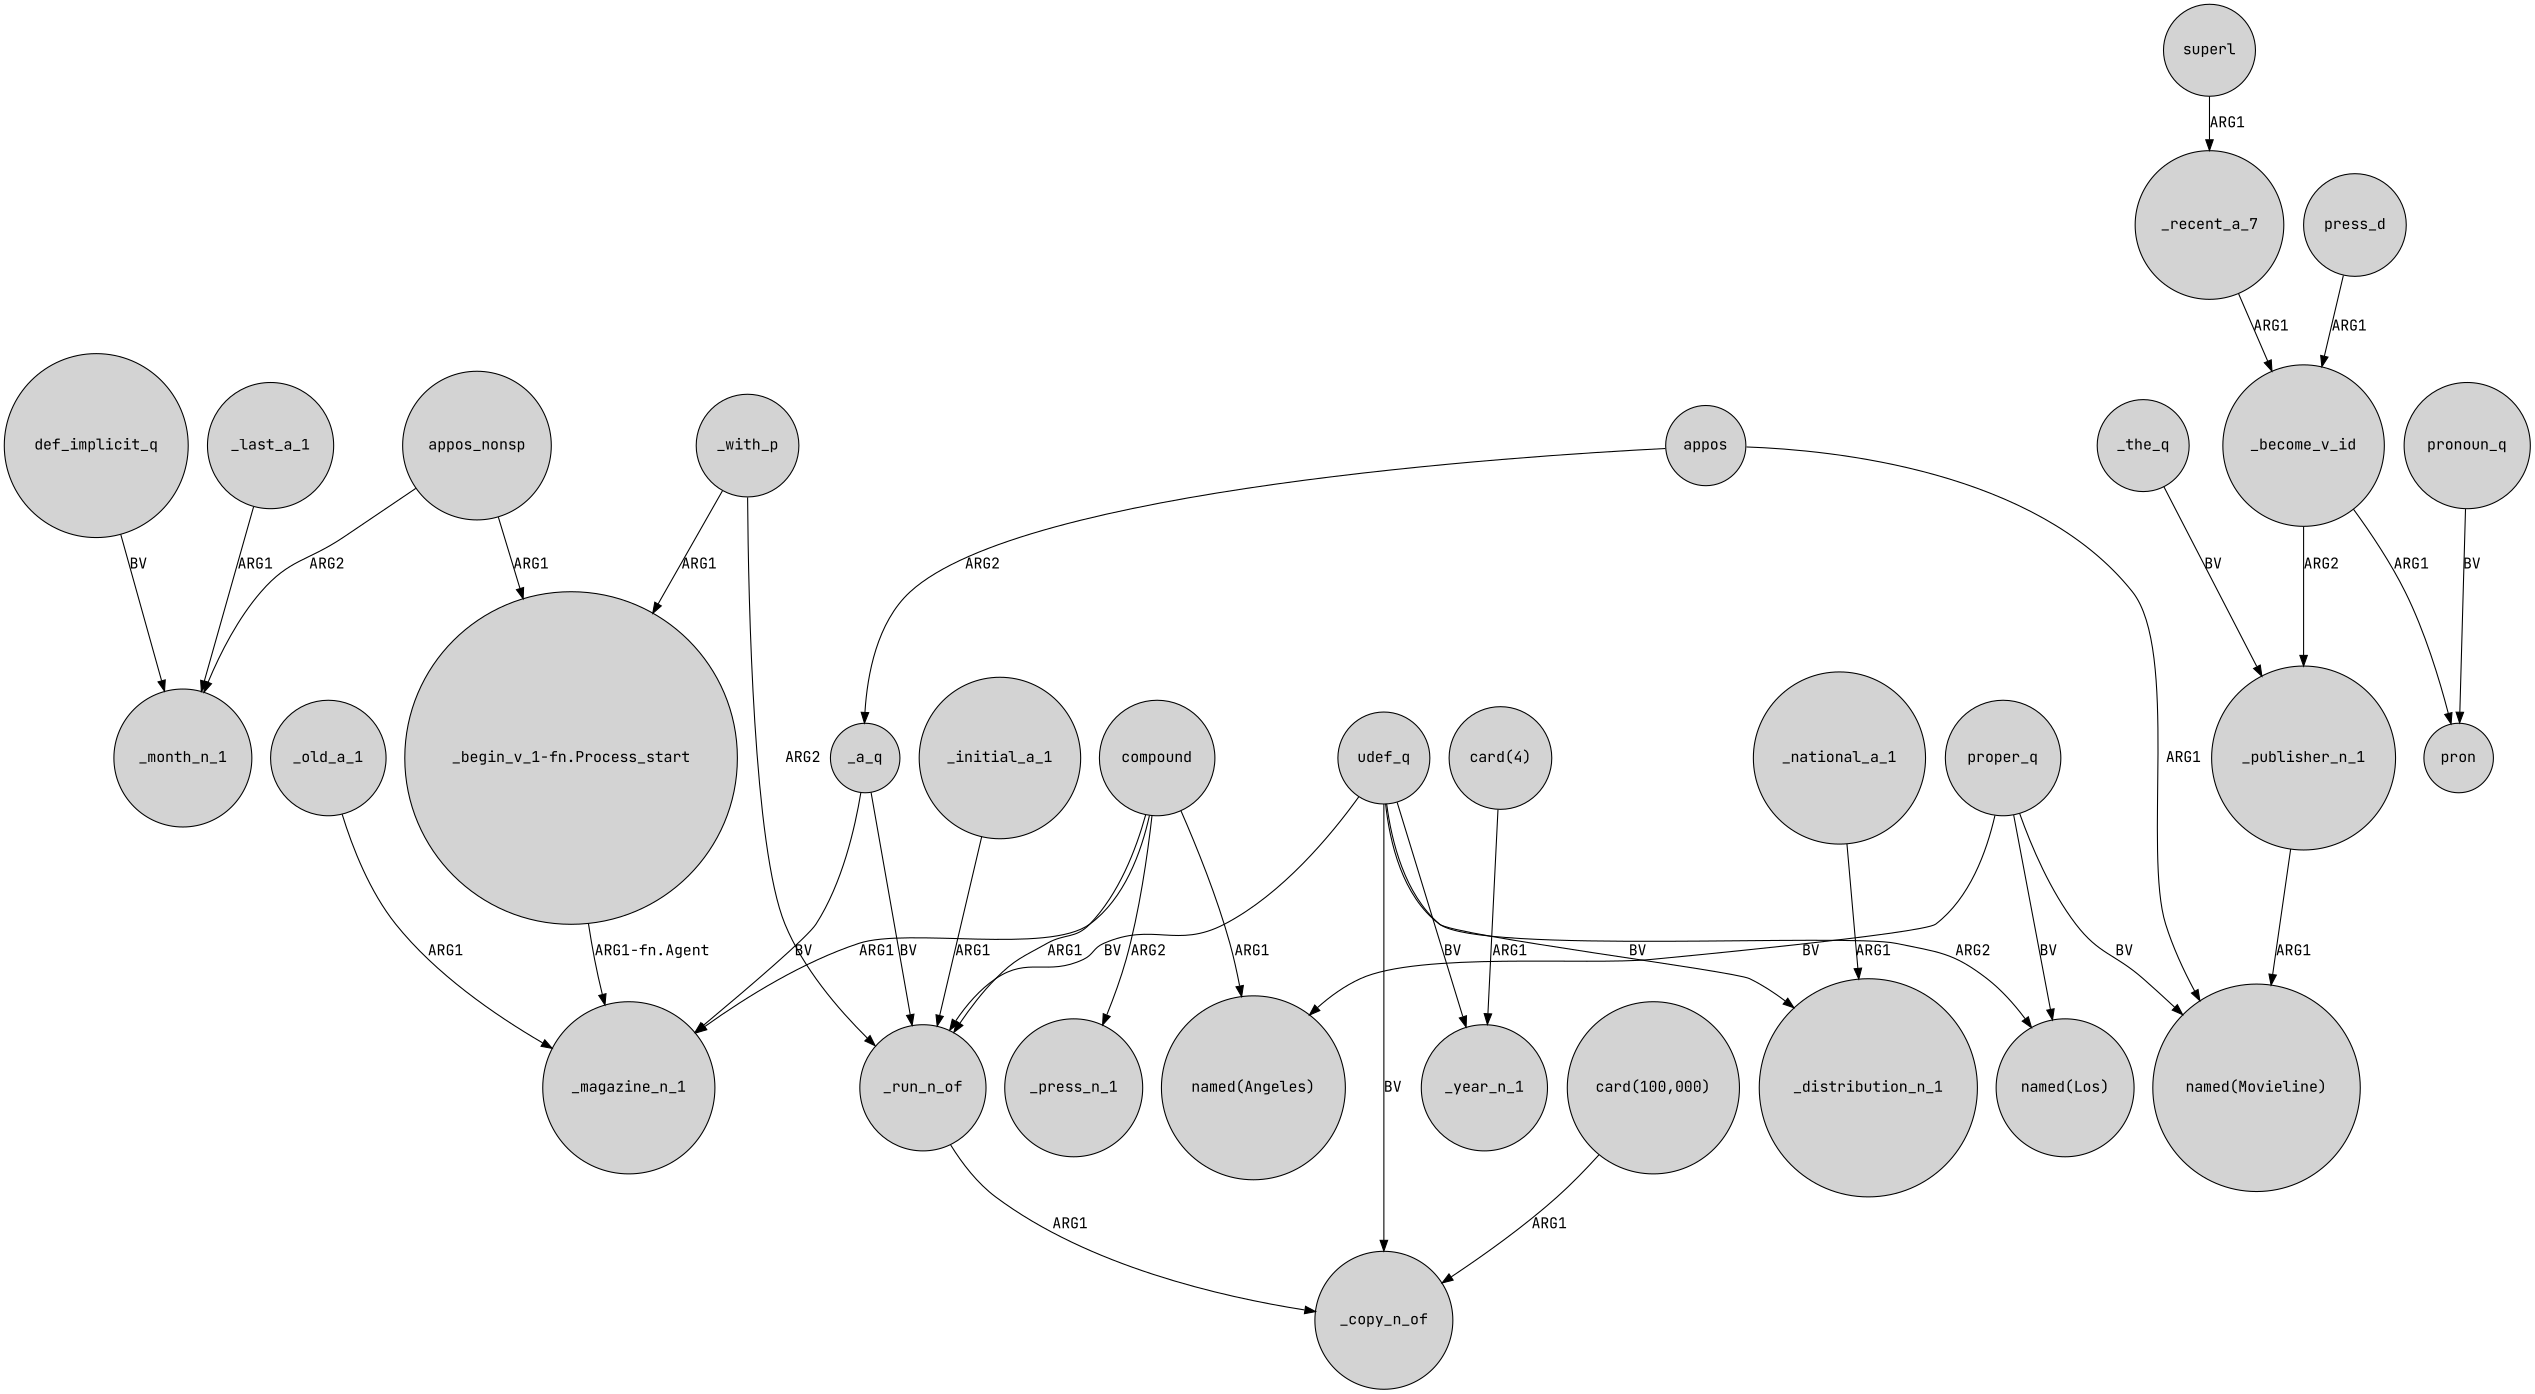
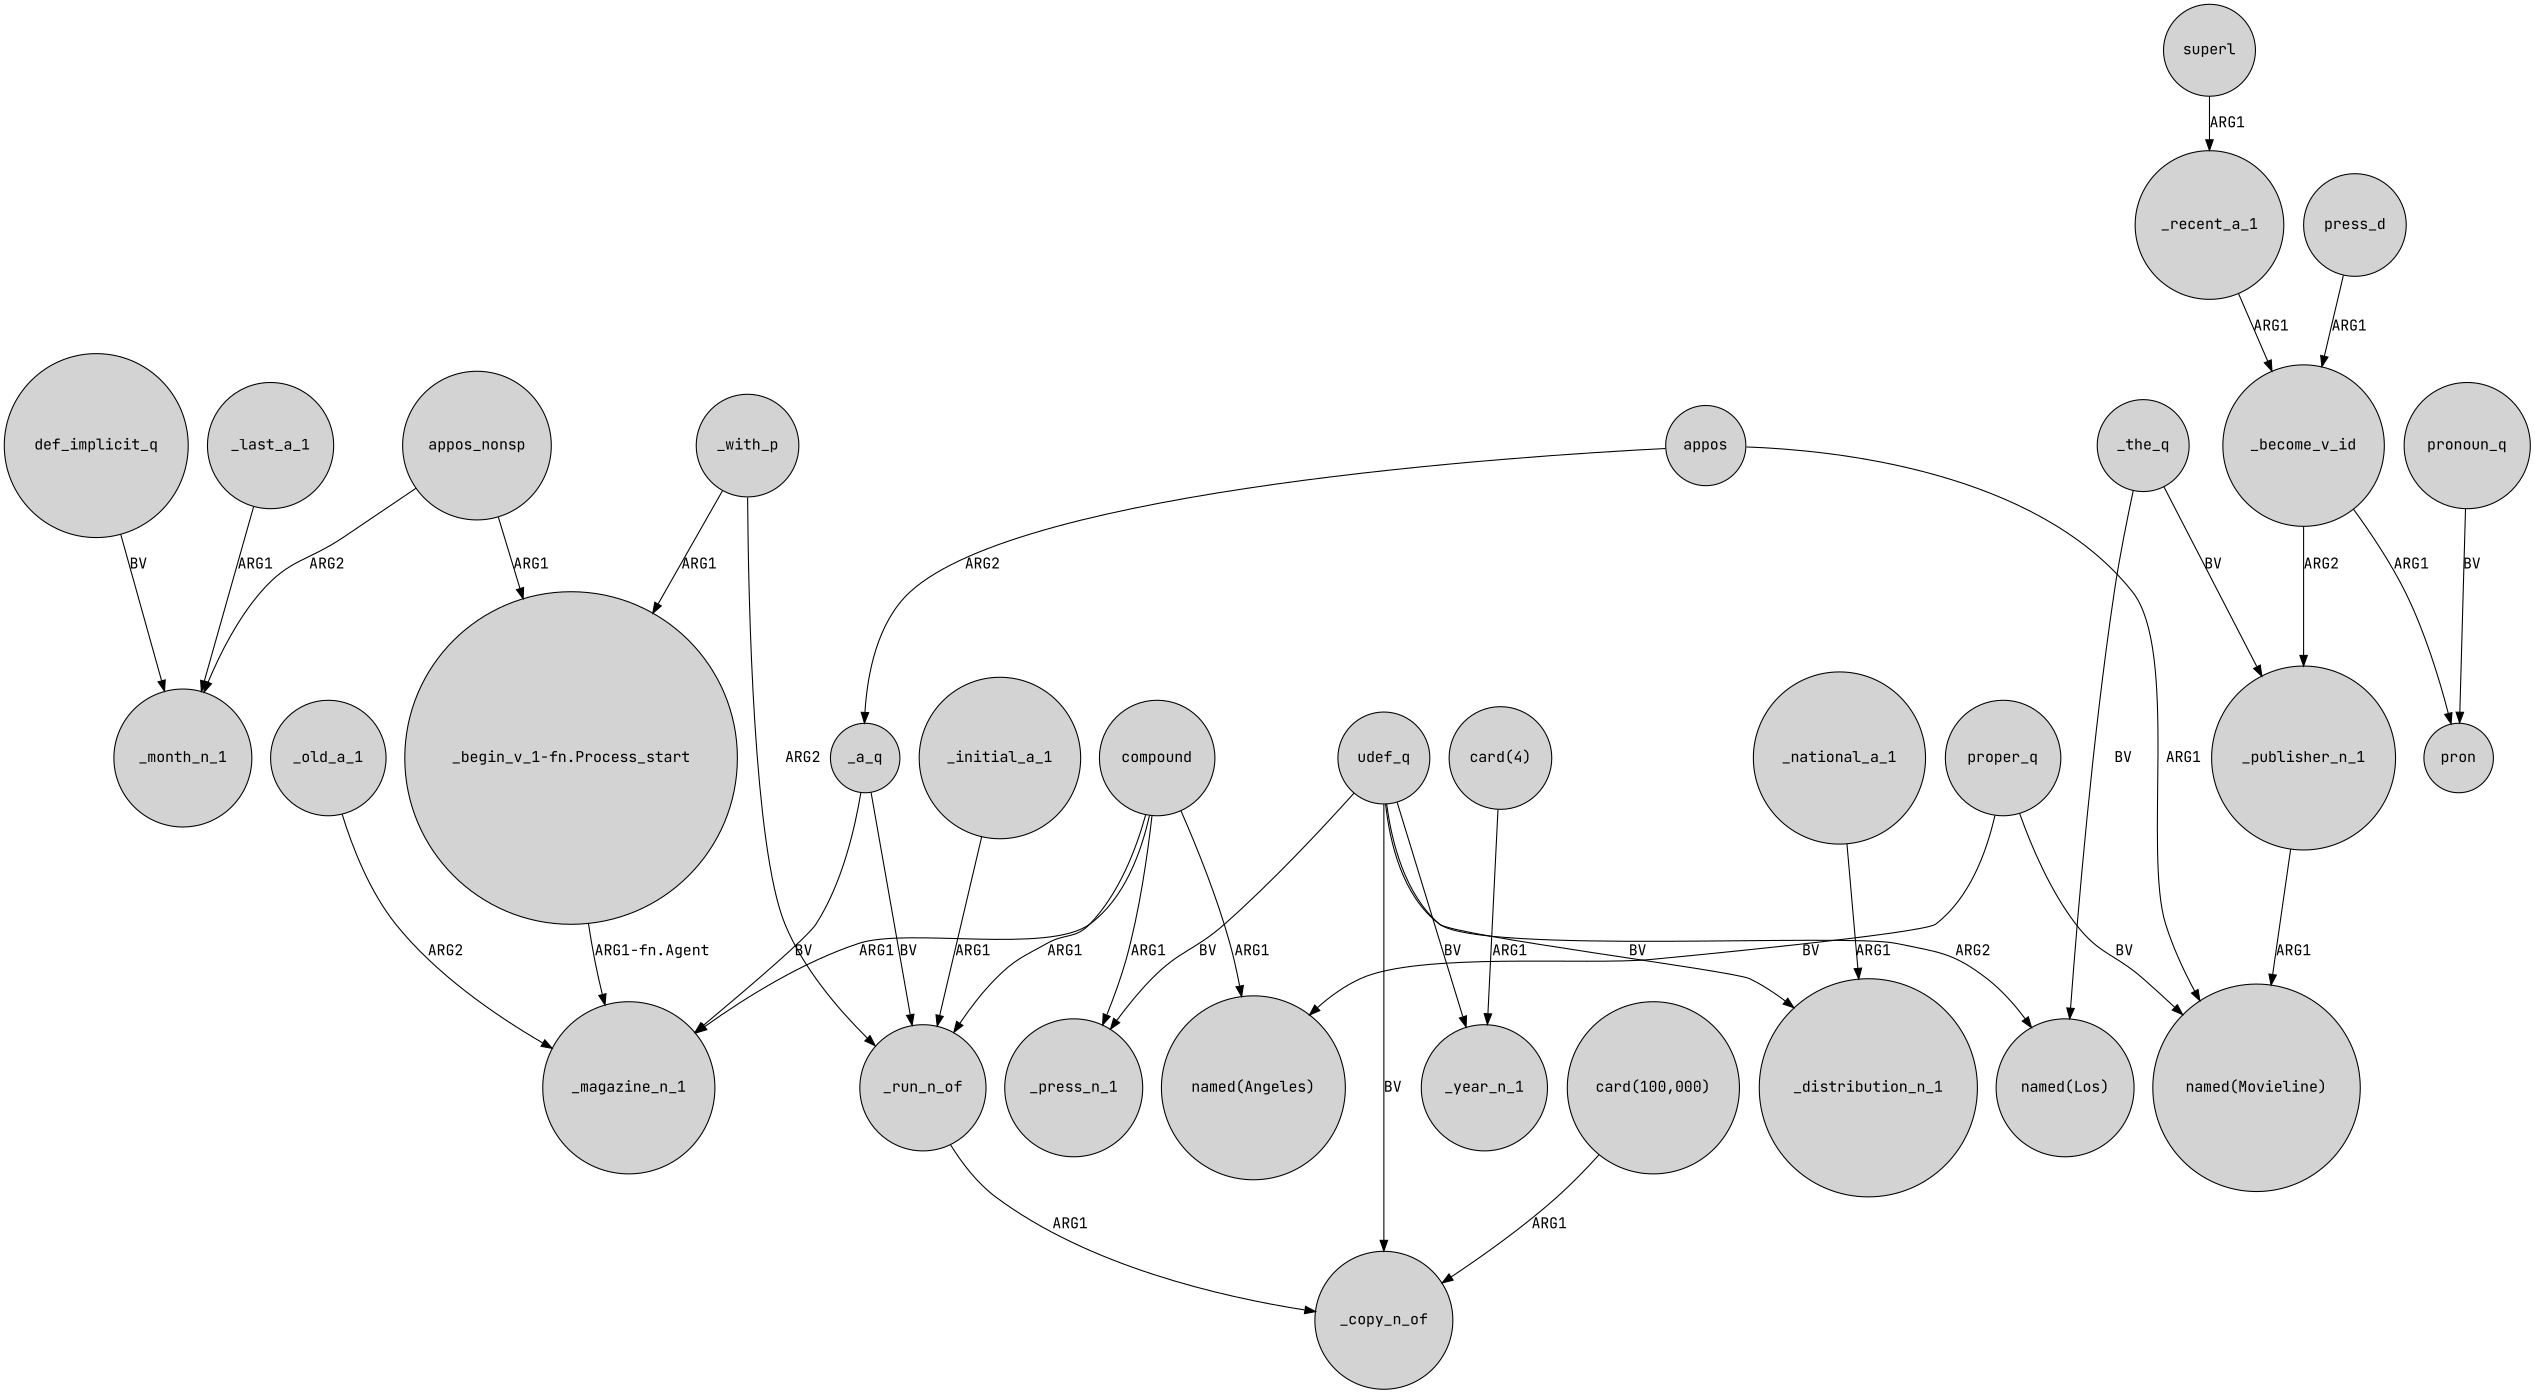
(2209, 225) -> (2209, 225)
(2032, 912) -> (2094, 748)
(1170, 935) -> (1239, 911)
(446, 951) -> (446, 951)
(1149, 951) -> (1149, 951)
